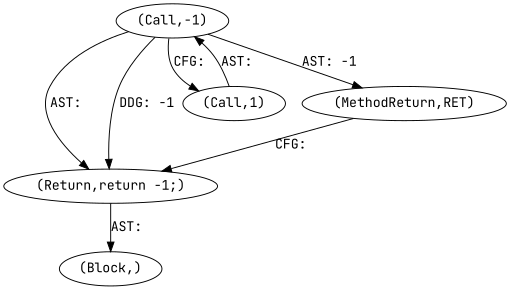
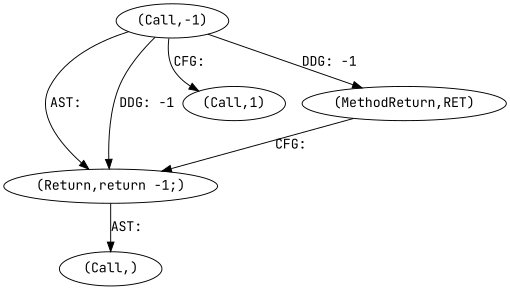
(329, 62) -> (329, 62)
(218, 63) -> none
(111, 269) -> (111, 269)
